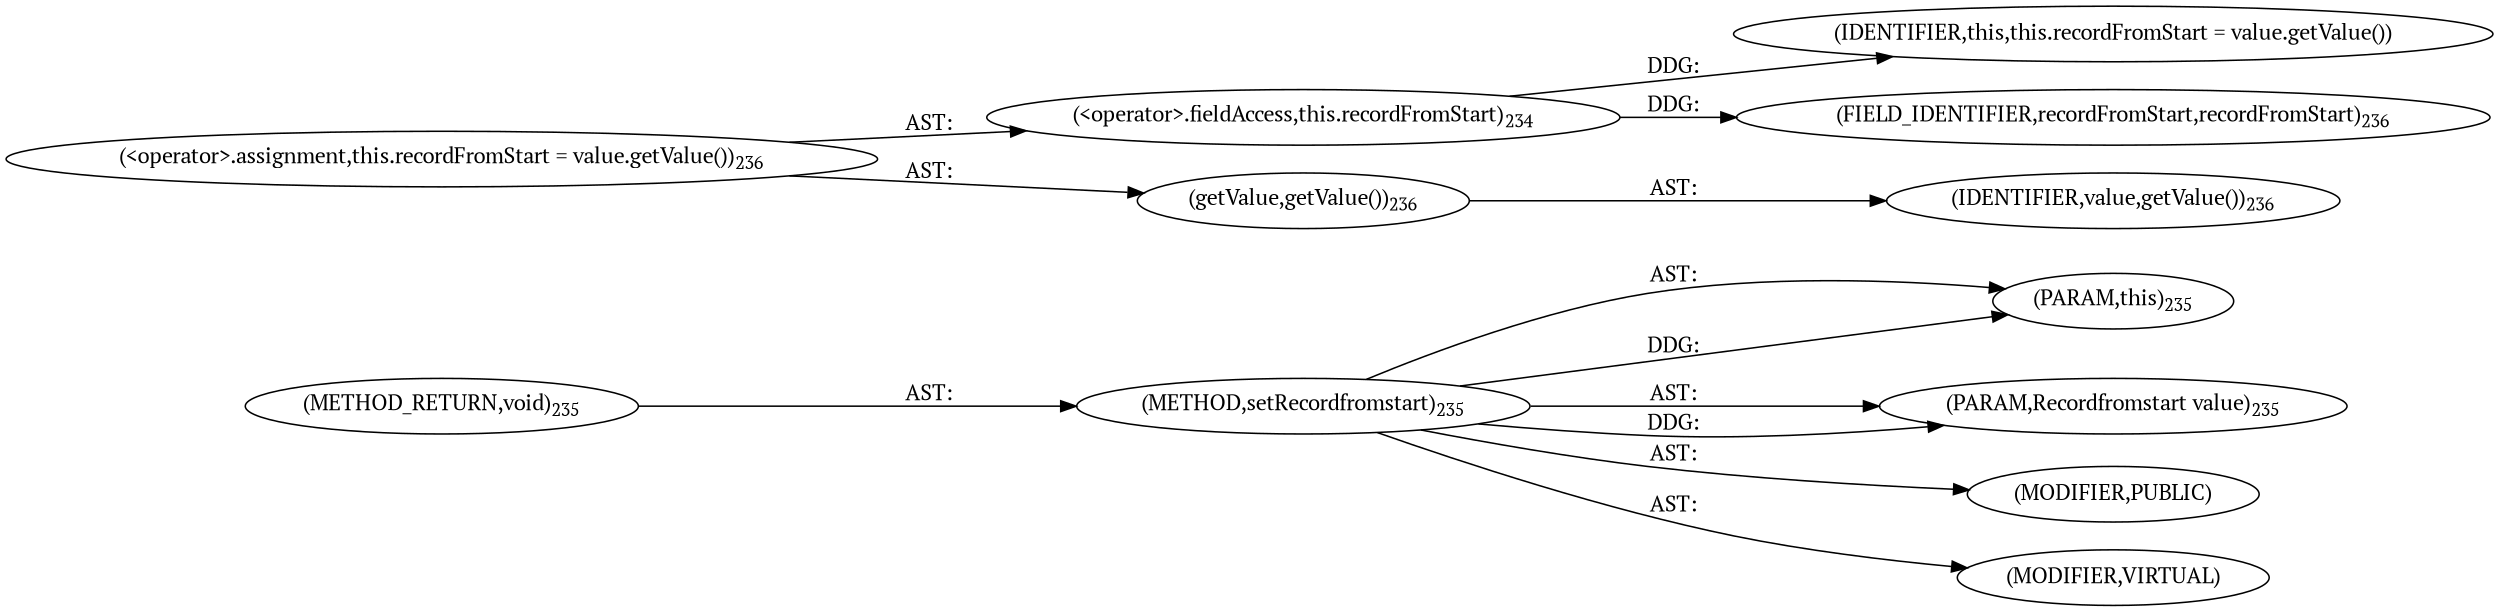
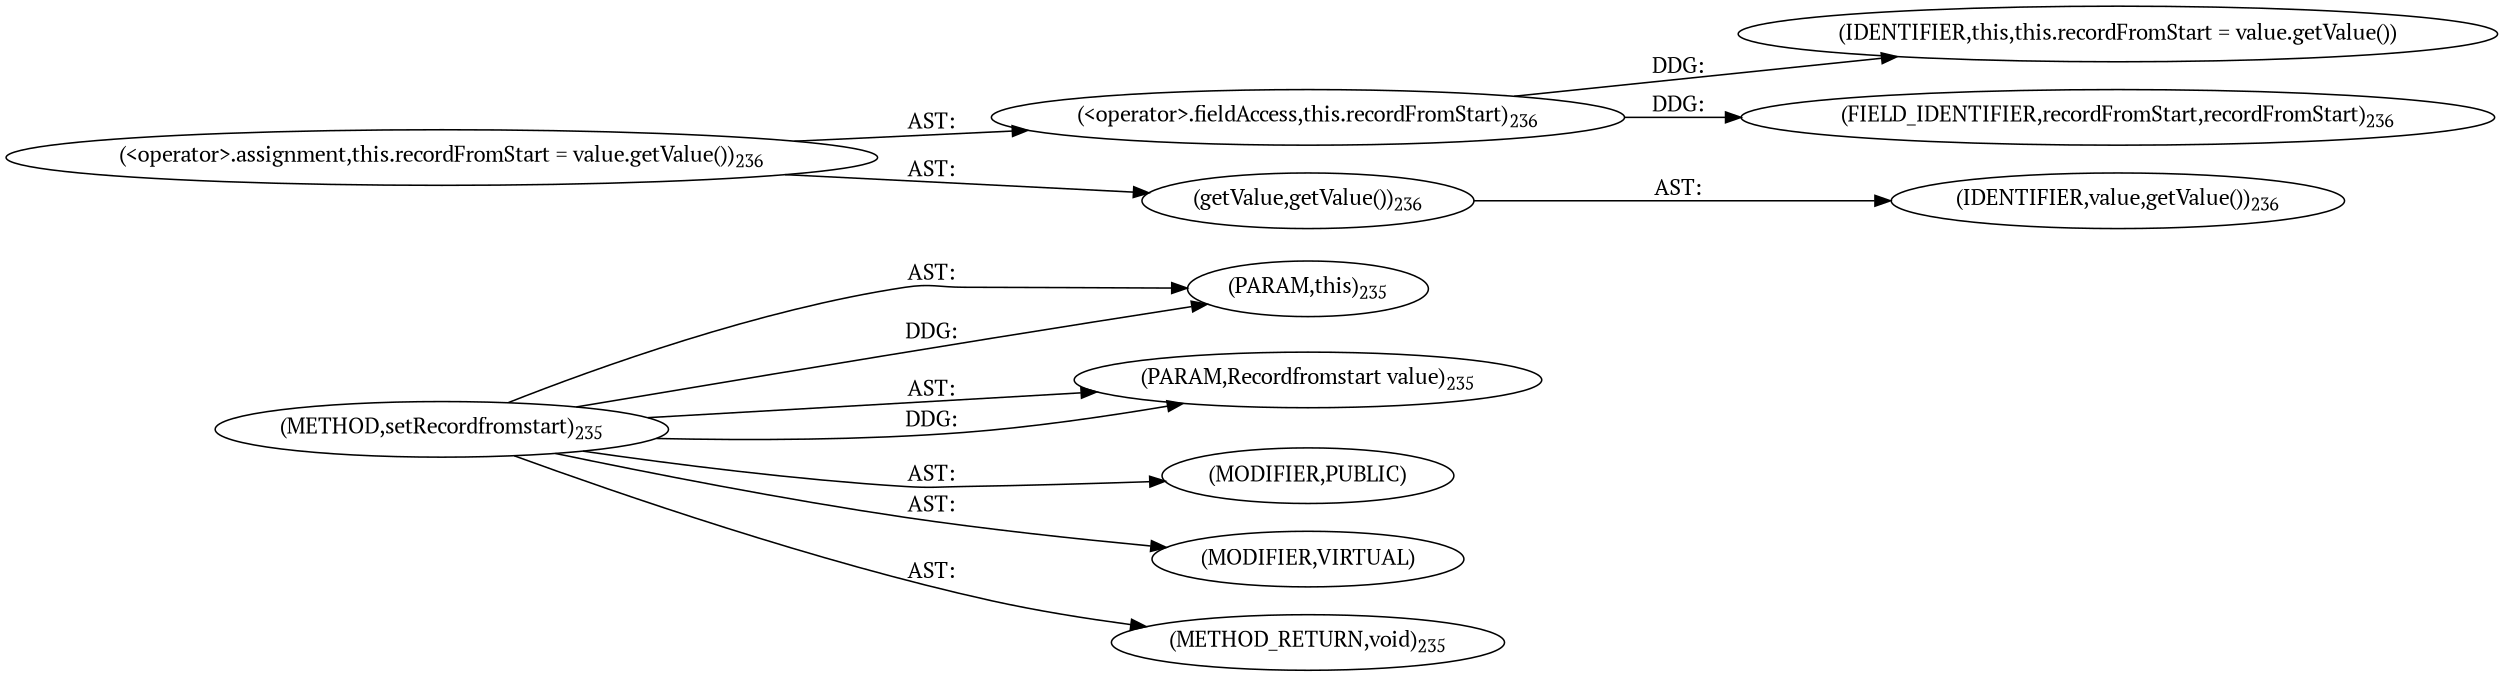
(1520, 115) -> (1524, 115)
(850, 406) -> (818, 556)
